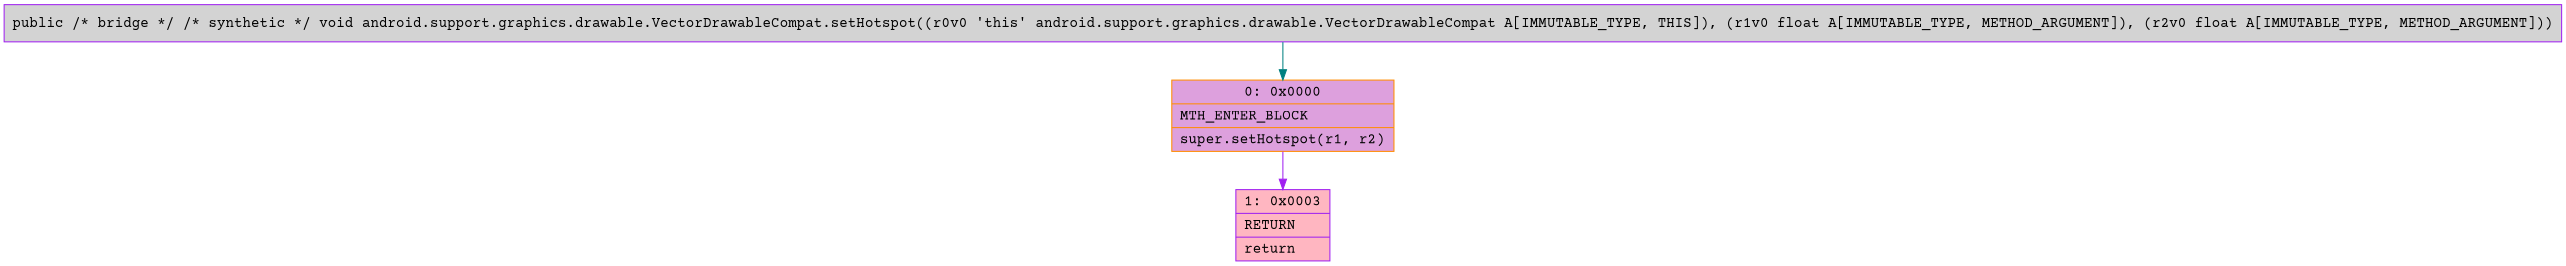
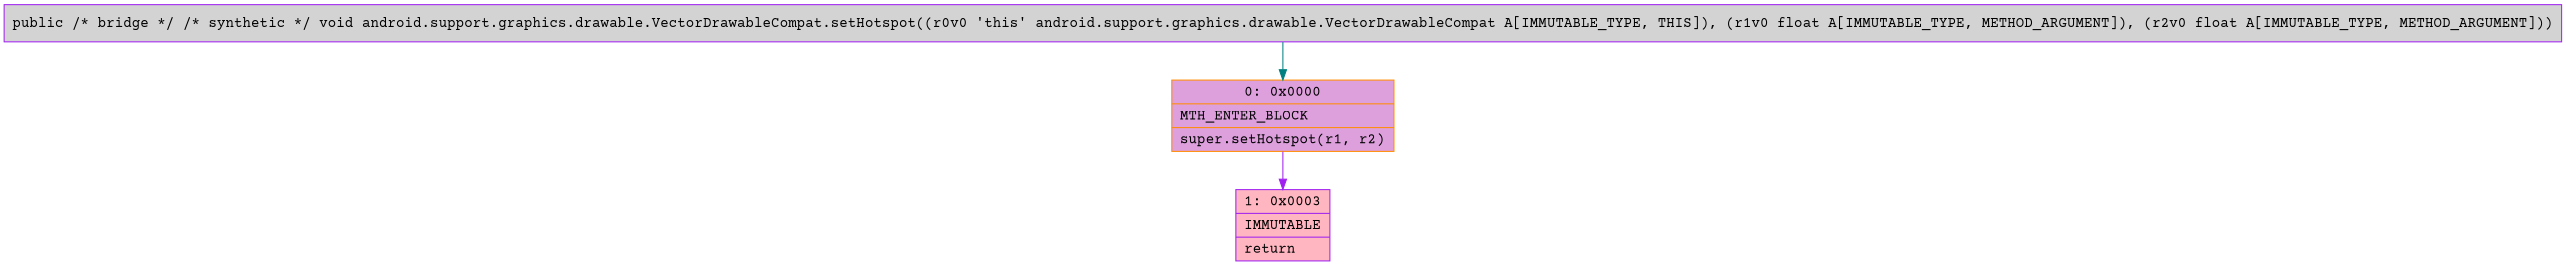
(1270, 225) -> (1283, 225)
